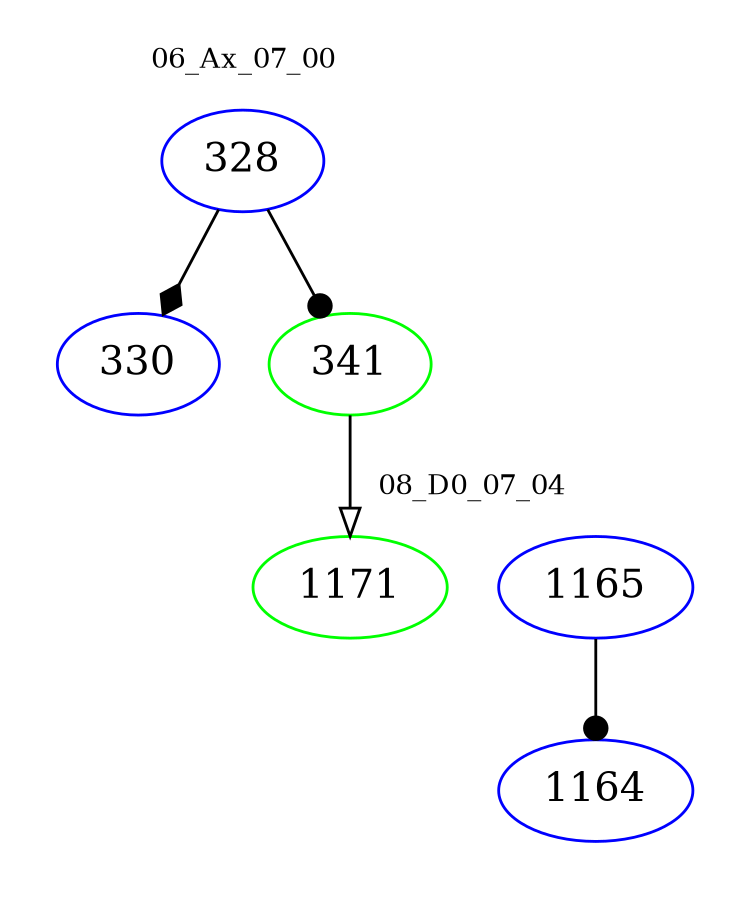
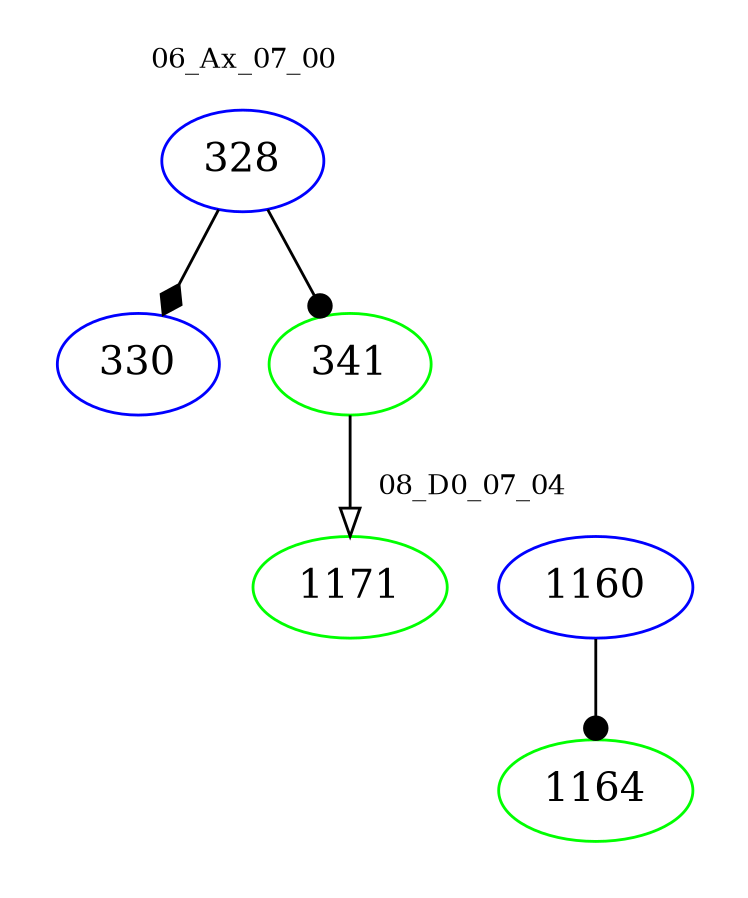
(596, 587) -> (596, 587)
(596, 791) -> (596, 791)
